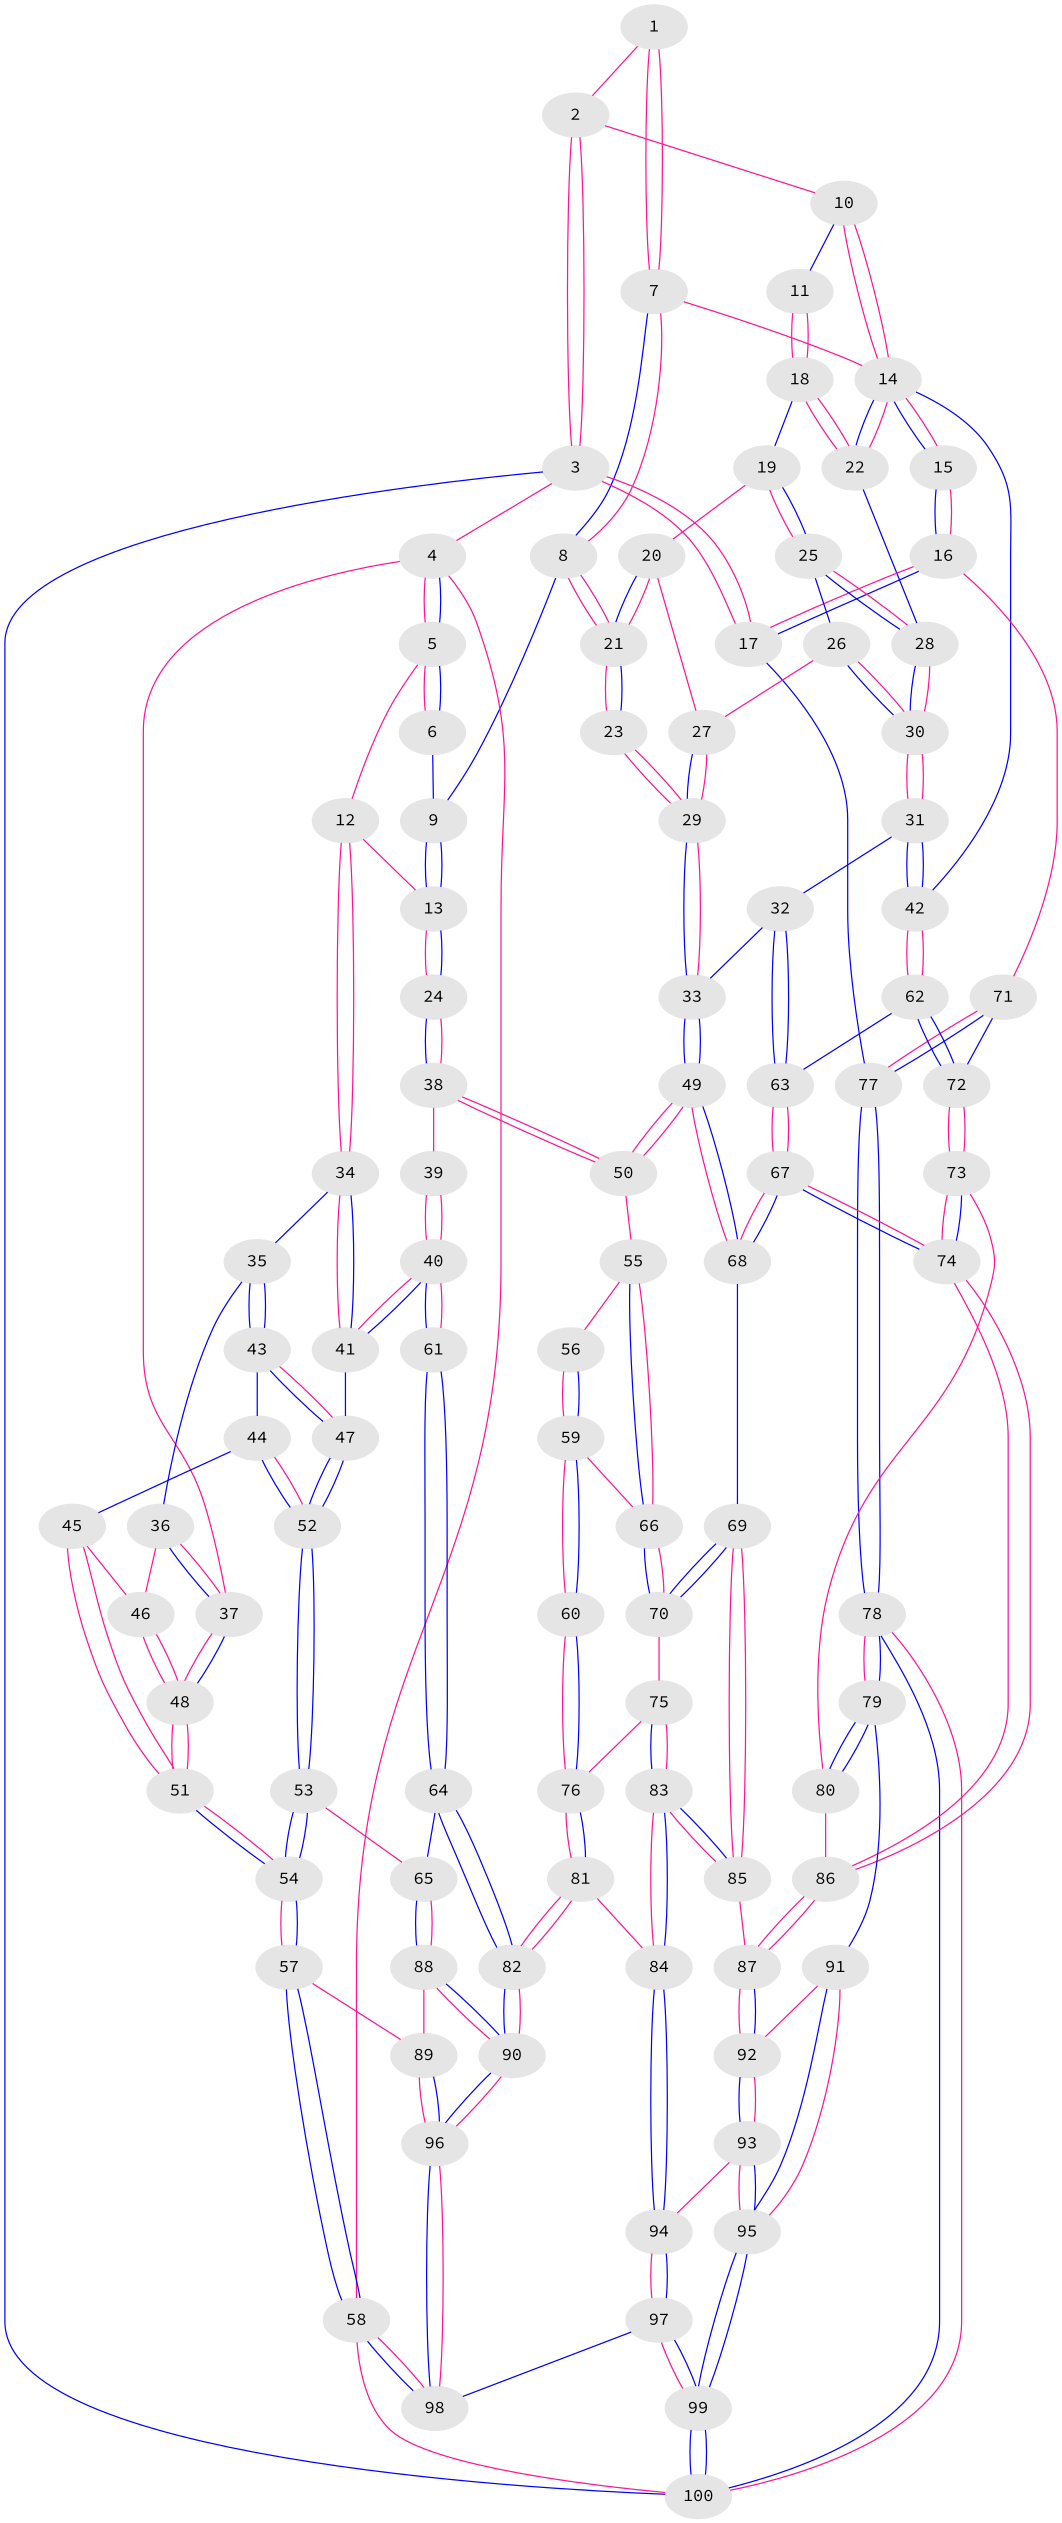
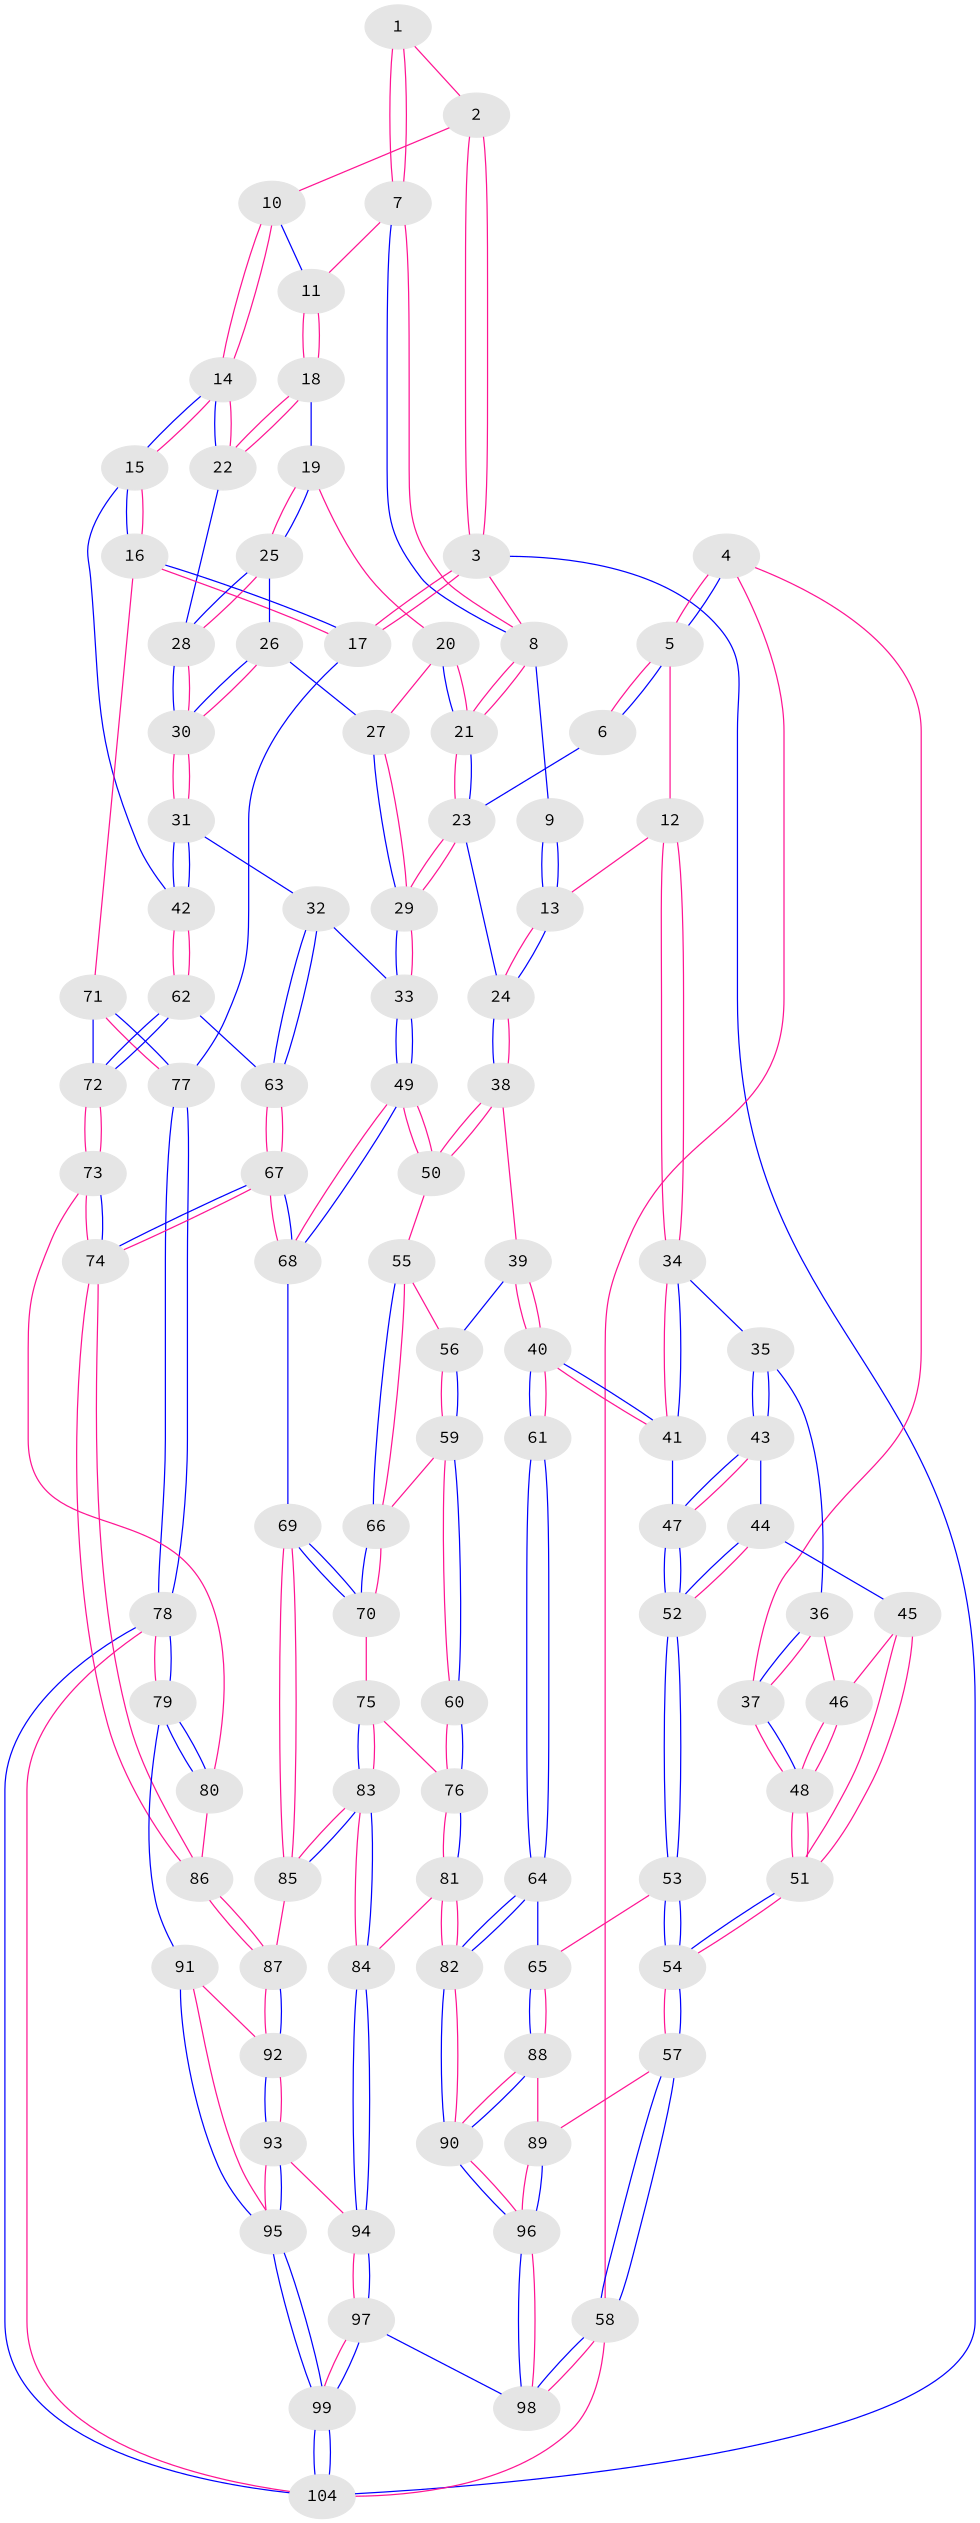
(774, 331) -> (355, 247)
(504, 512) -> (505, 600)
(1011, 645) -> (99, 691)
(769, 689) -> (323, 688)
(433, 777) -> (532, 777)
none -> (481, 909)
none -> (484, 1306)
(698, 2497) -> (322, 2497)
